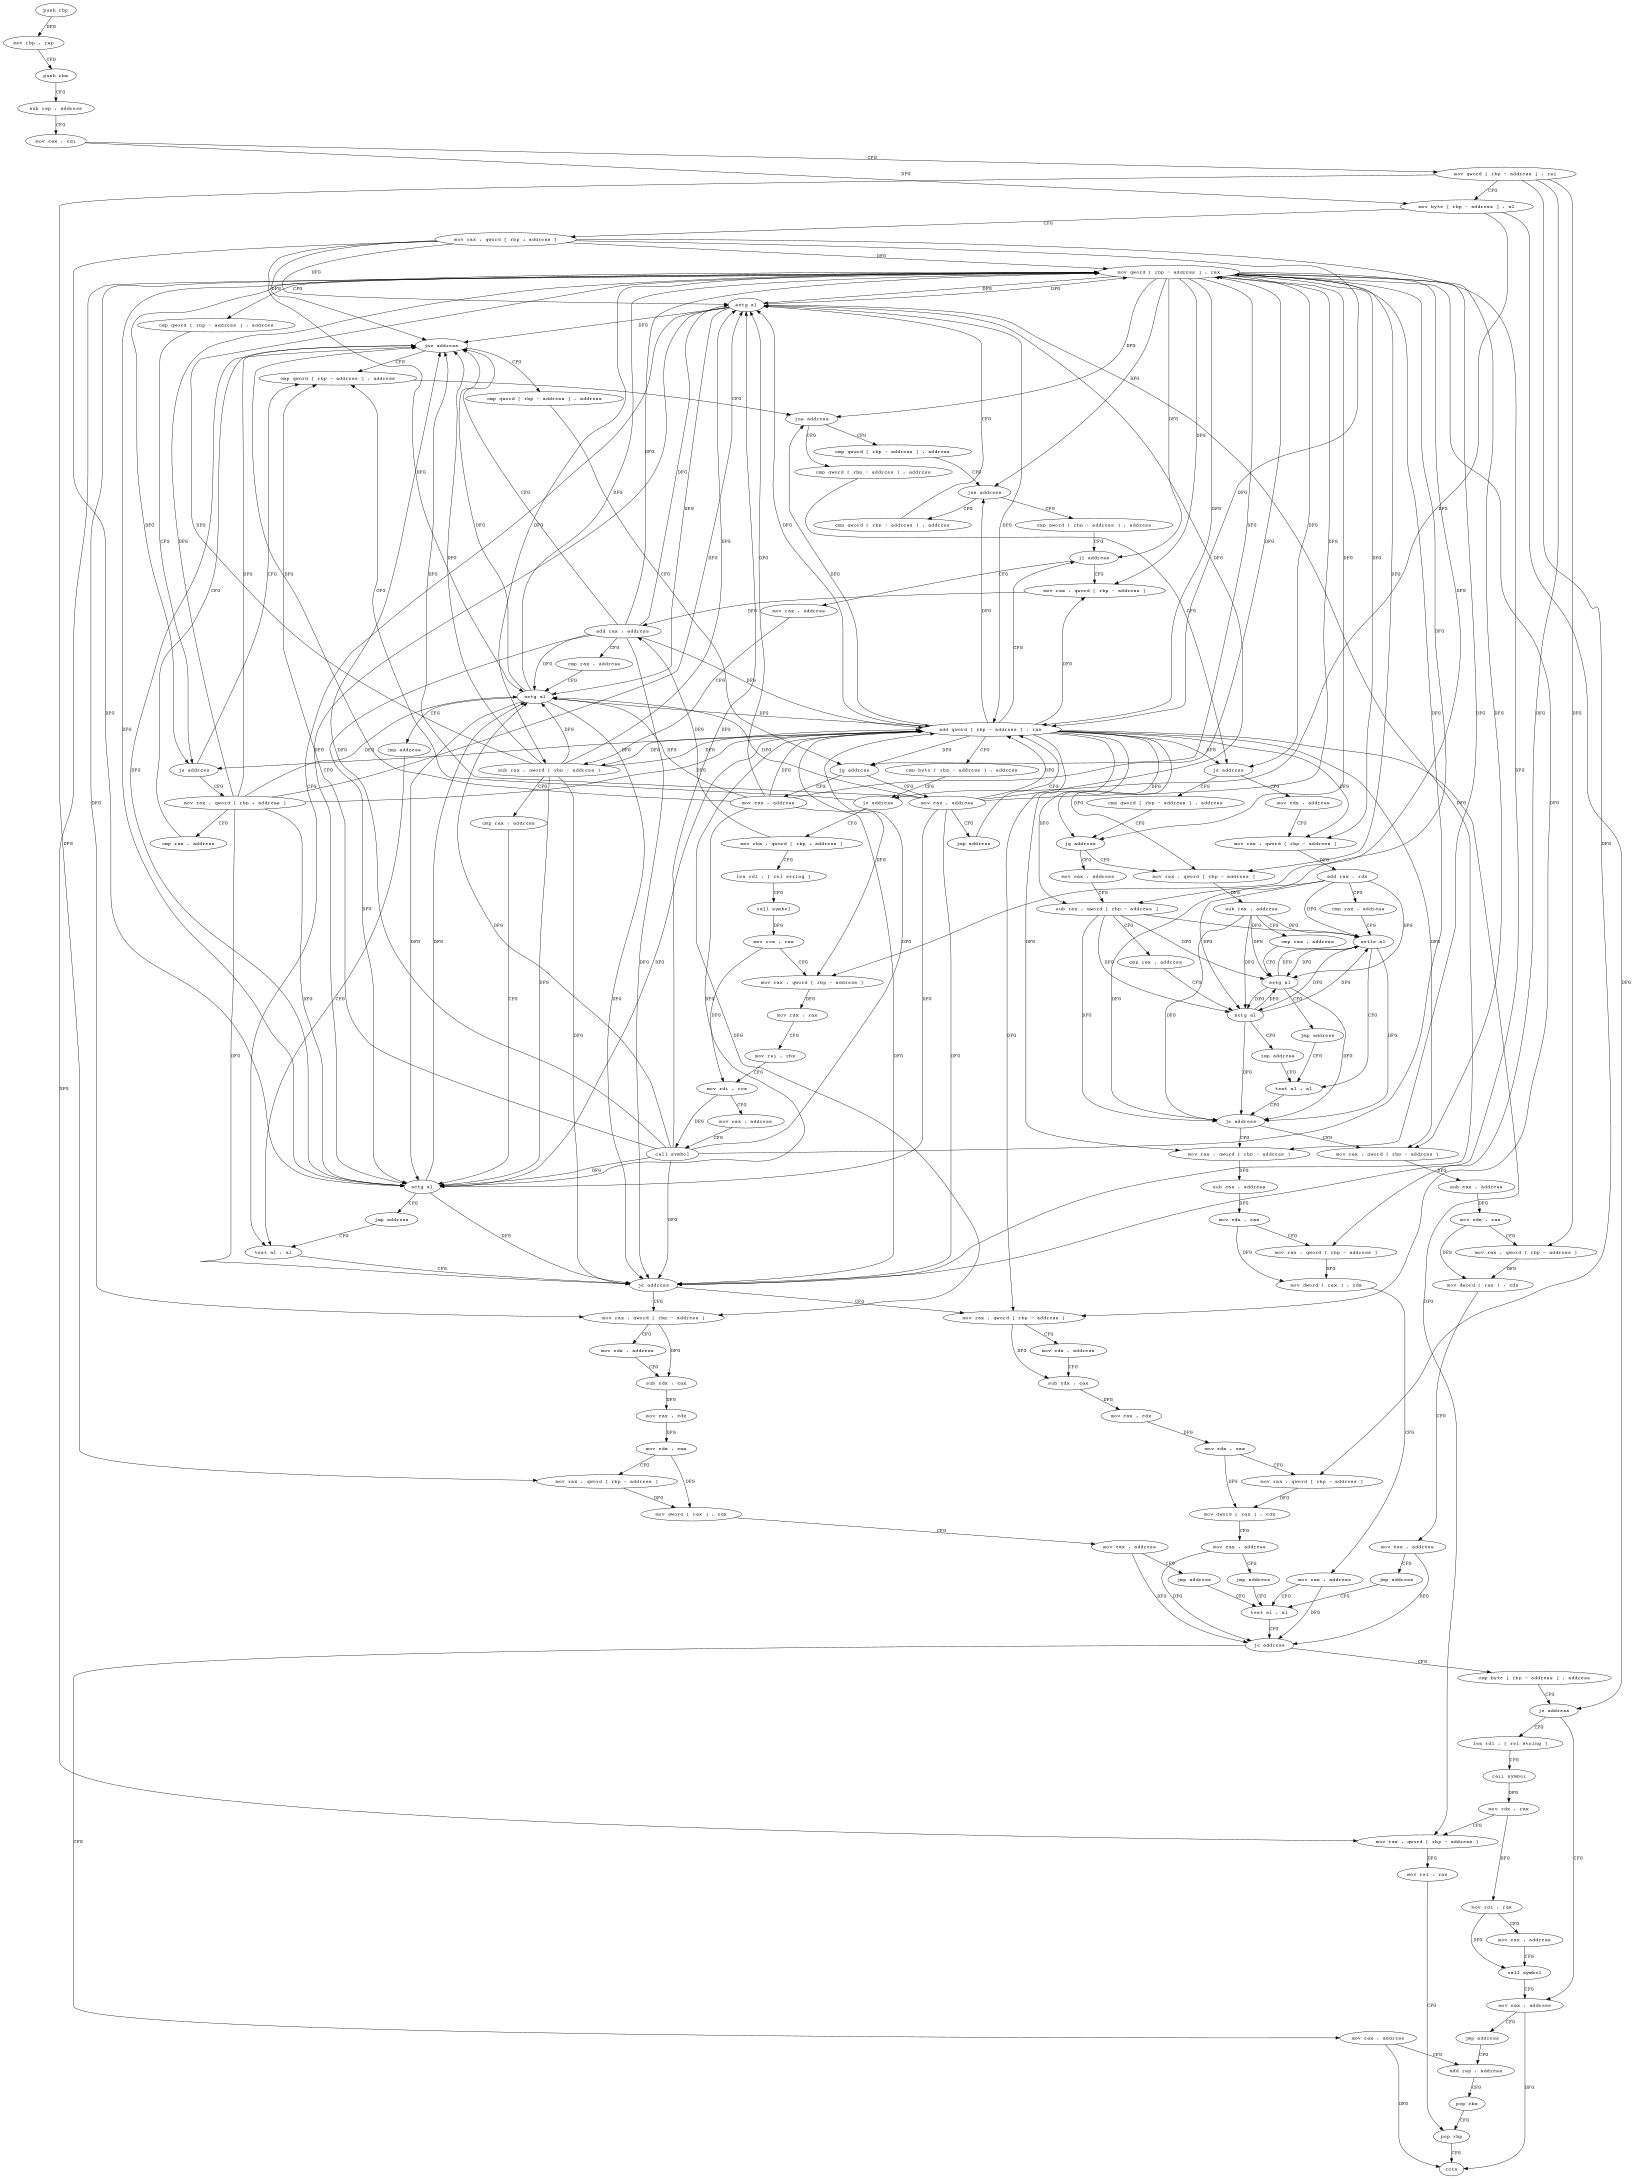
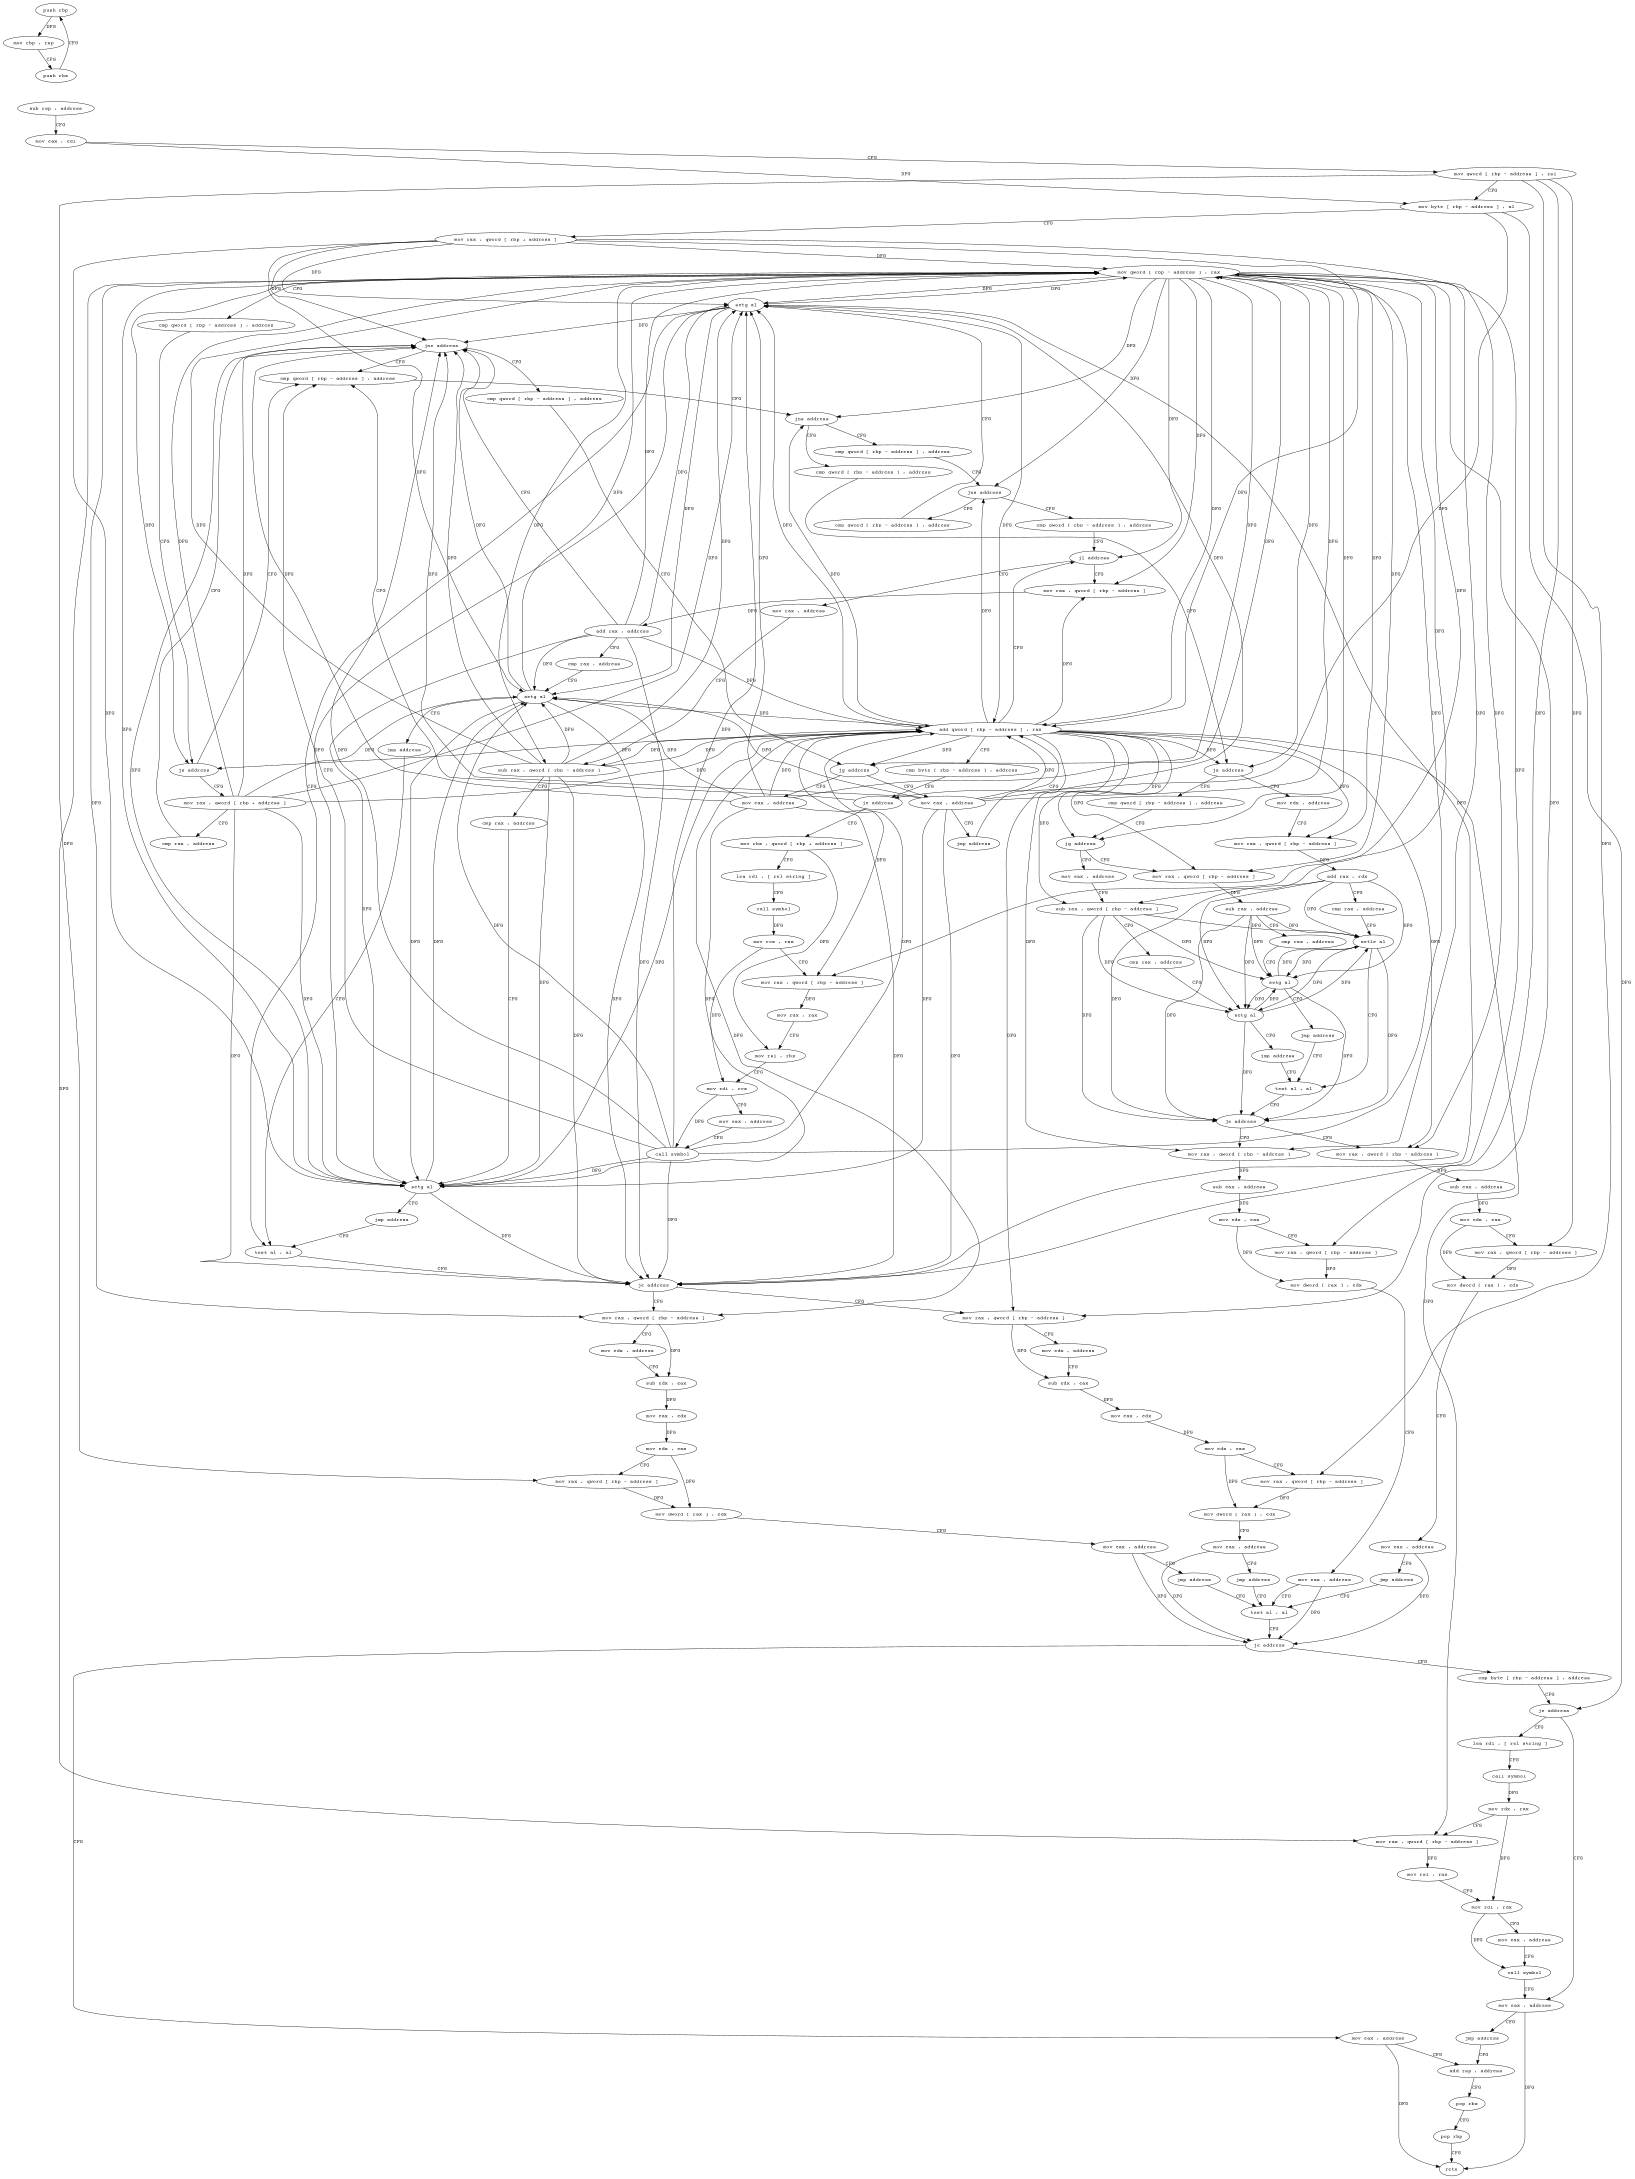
(56, 90) -> (68, 45)
(697, 749) -> (790, 954)
(1427, 2007) -> (1458, 1890)
